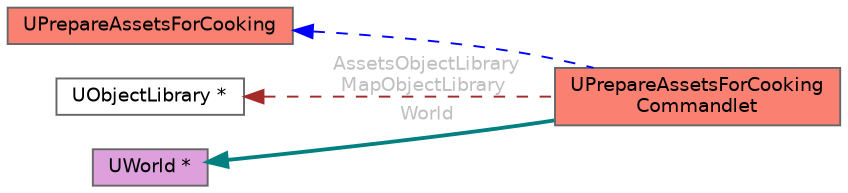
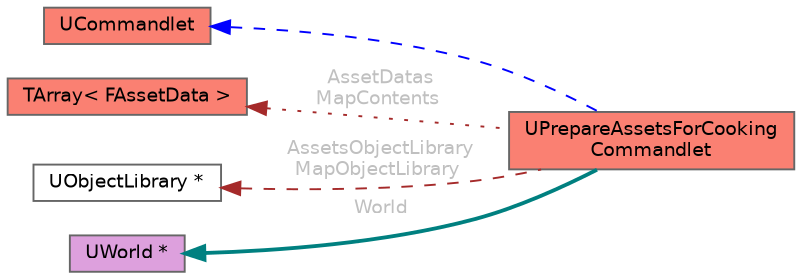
(150, 26) -> (127, 26)
none -> (127, 97)
